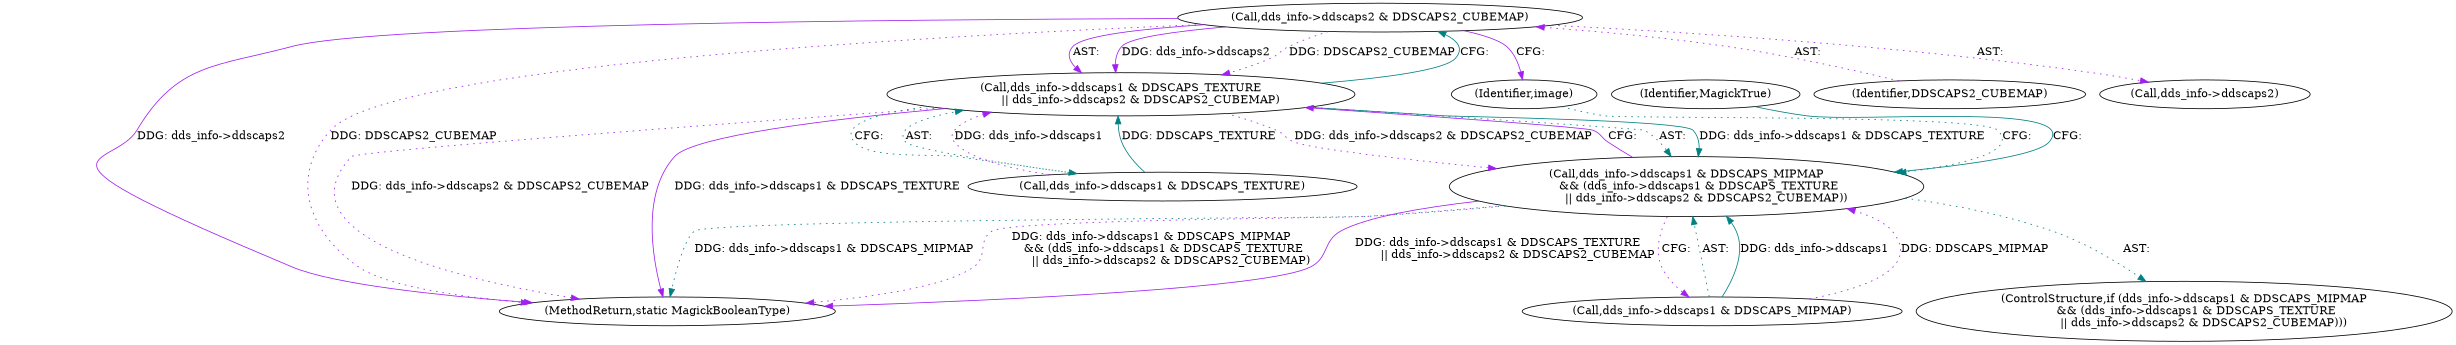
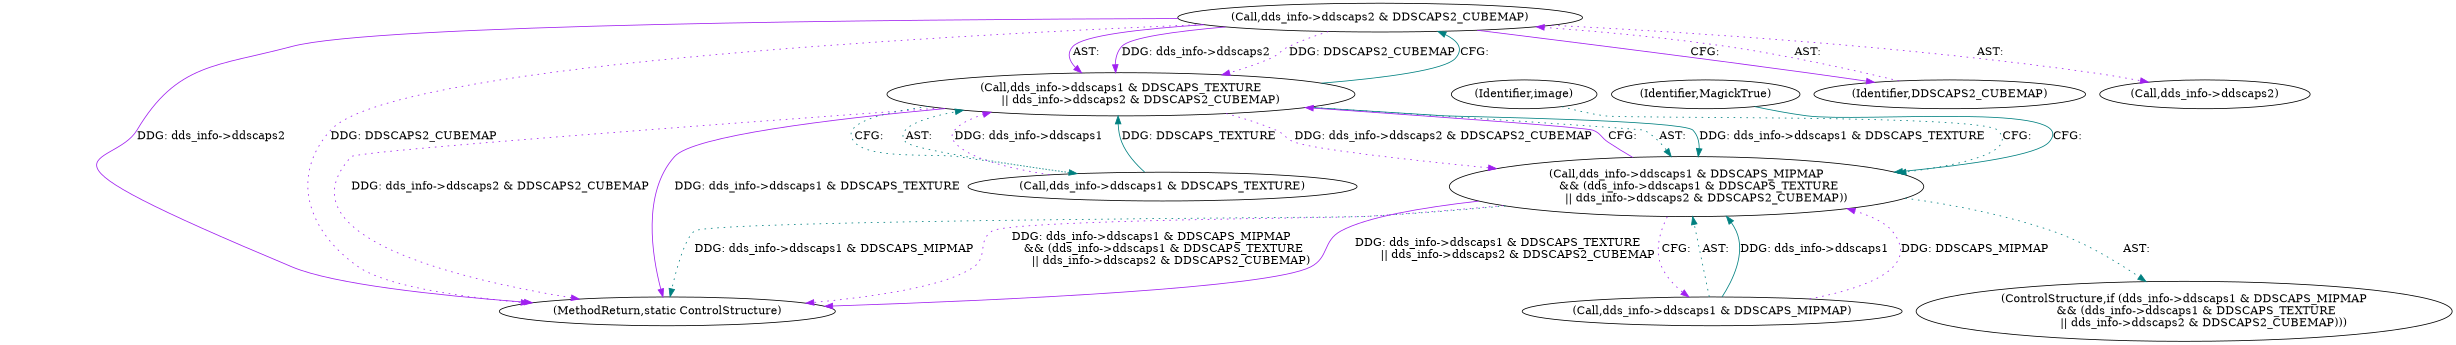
(1500, 42) -> (1672, 55)
(667, 311) -> (667, 311)
